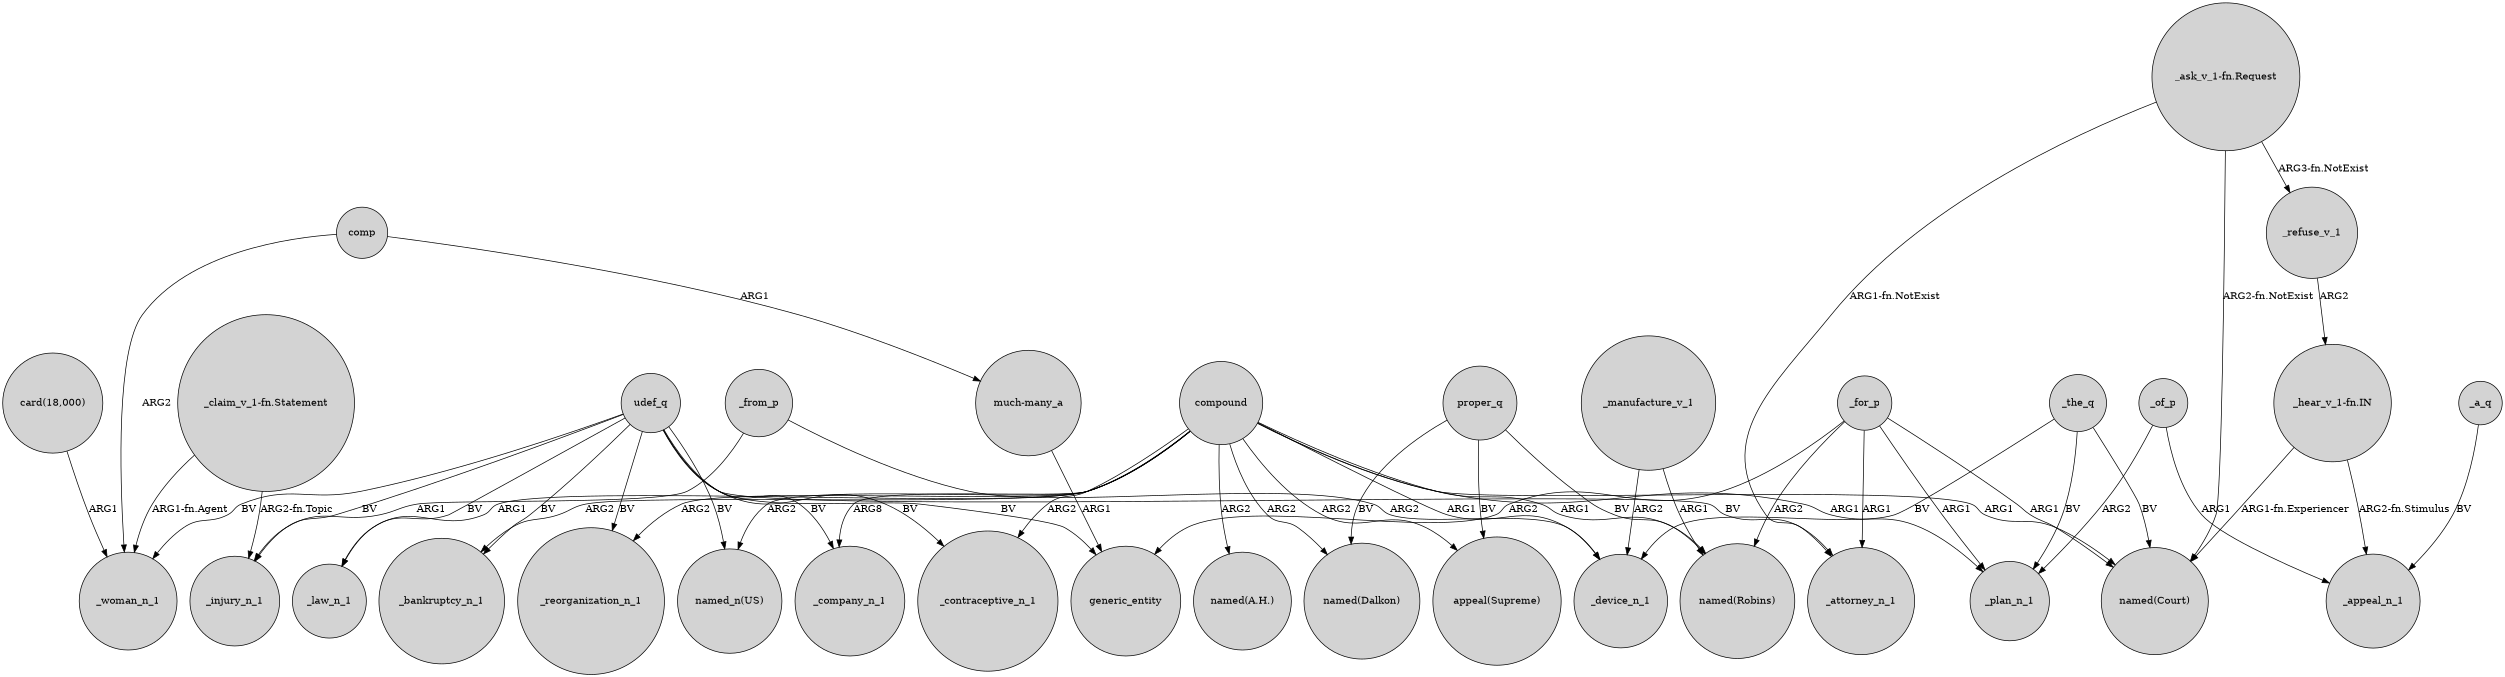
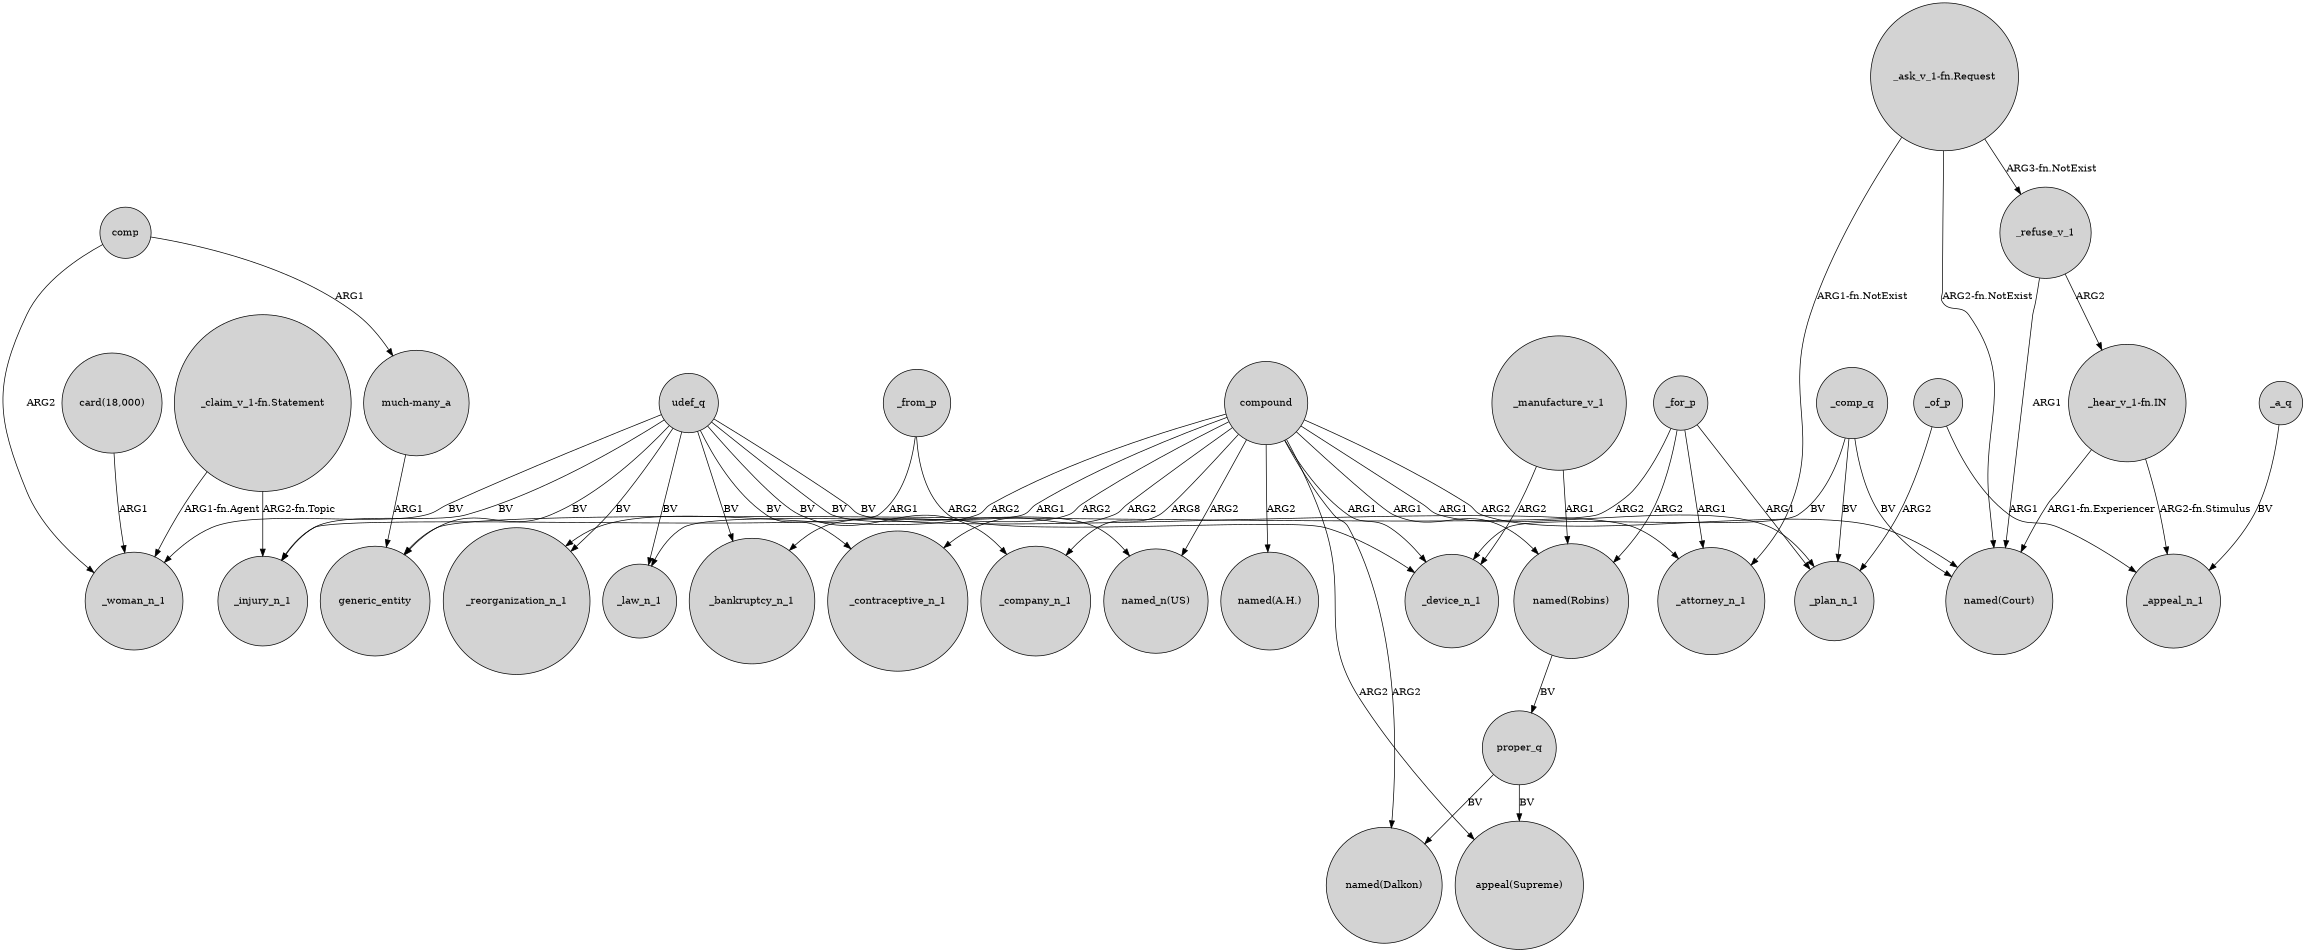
(2078, 403) -> (1852, 403)
(1998, 490) -> (2022, 409)
(1595, 505) -> (1543, 681)
(1999, 509) -> (1496, 509)
